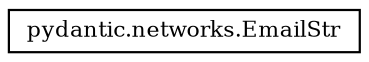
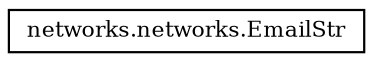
(184, 31) -> (187, 31)
